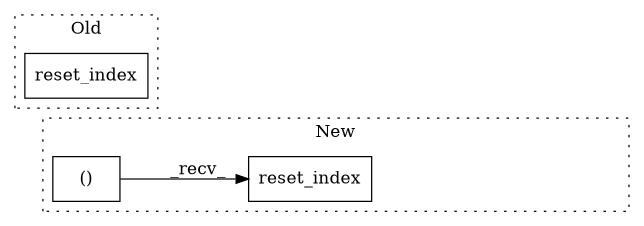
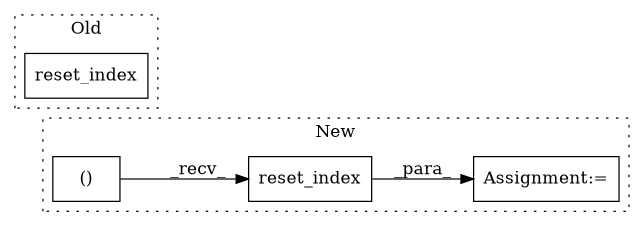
none -> (546, 179)
